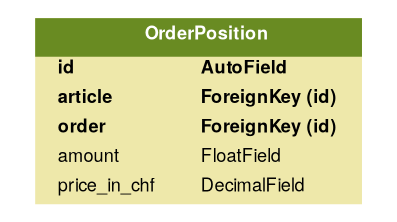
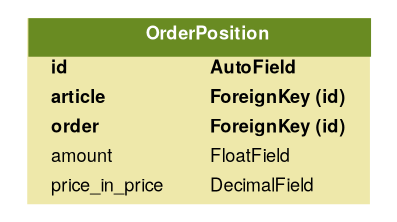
(107, 186) -> (108, 186)
